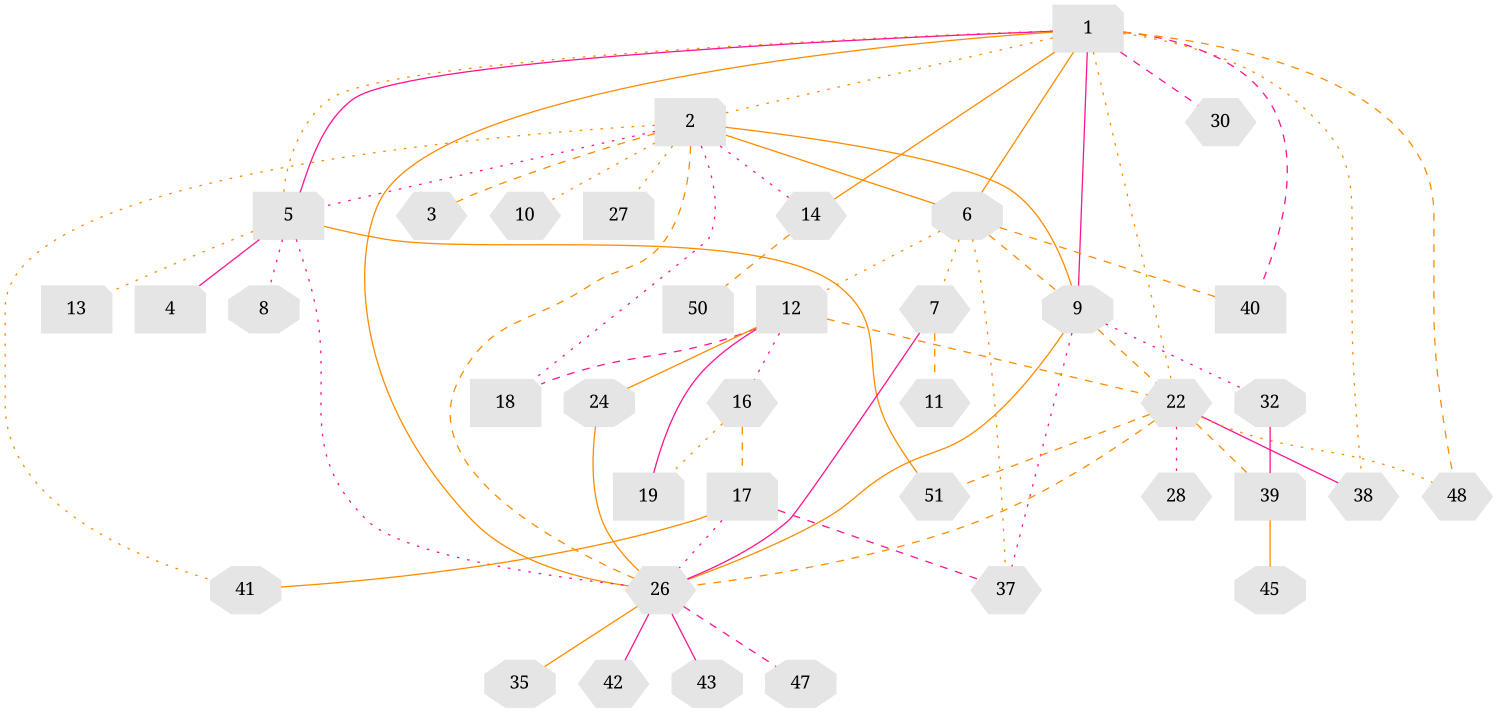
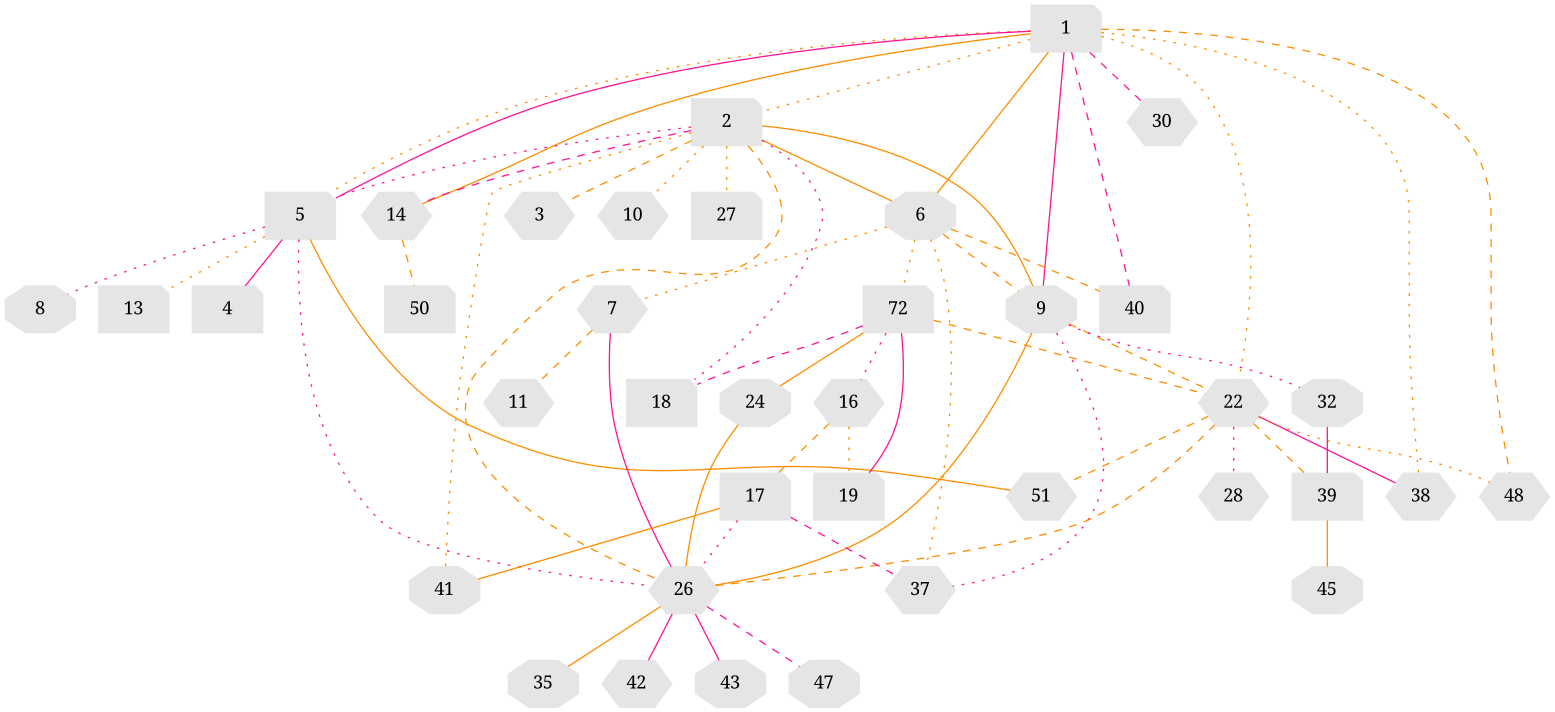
(424, 159) -> none
(755, 172) -> (555, 162)
(792, 309) -> (898, 309)
